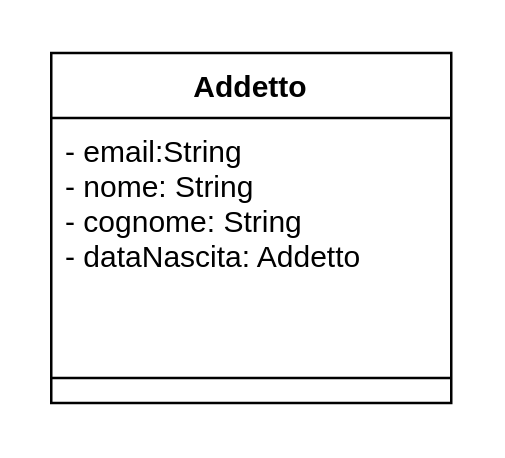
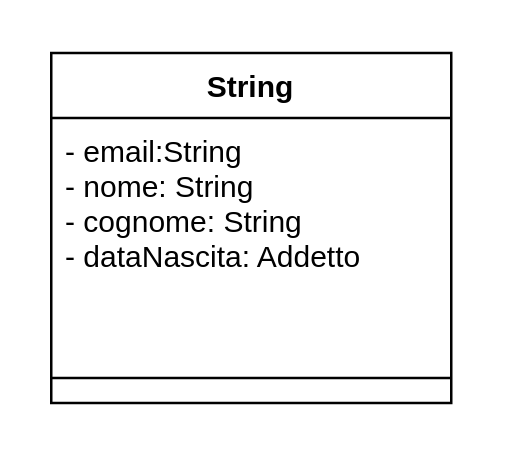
(250, 87) -> (250, 87)
